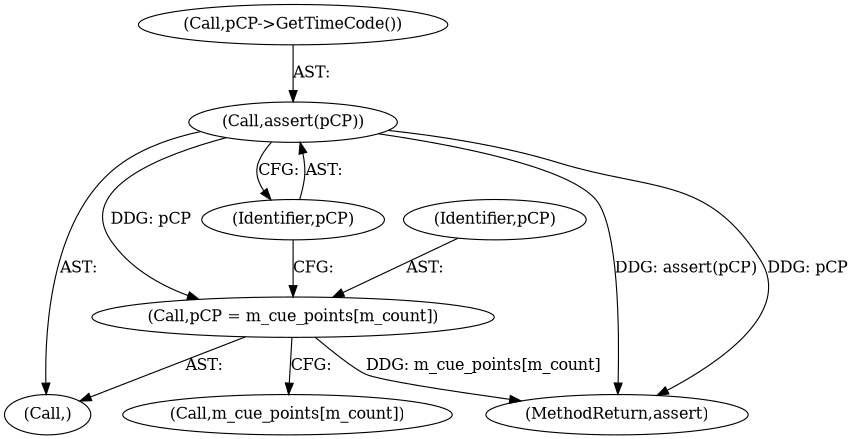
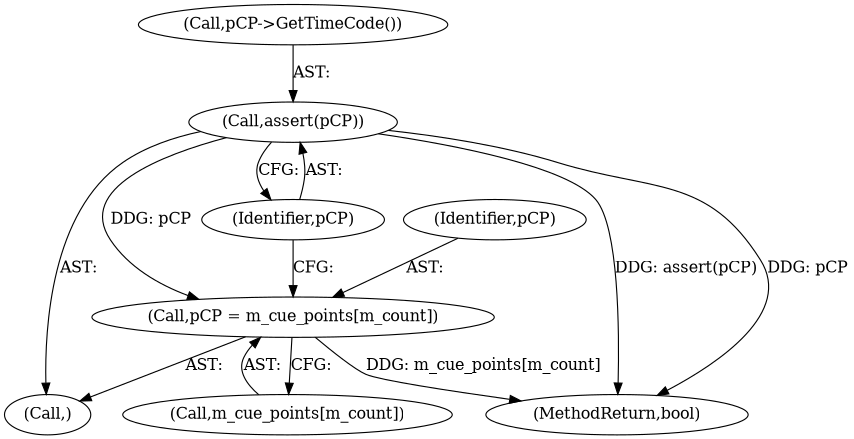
none -> (242, 371)
(617, 415) -> (617, 415)
